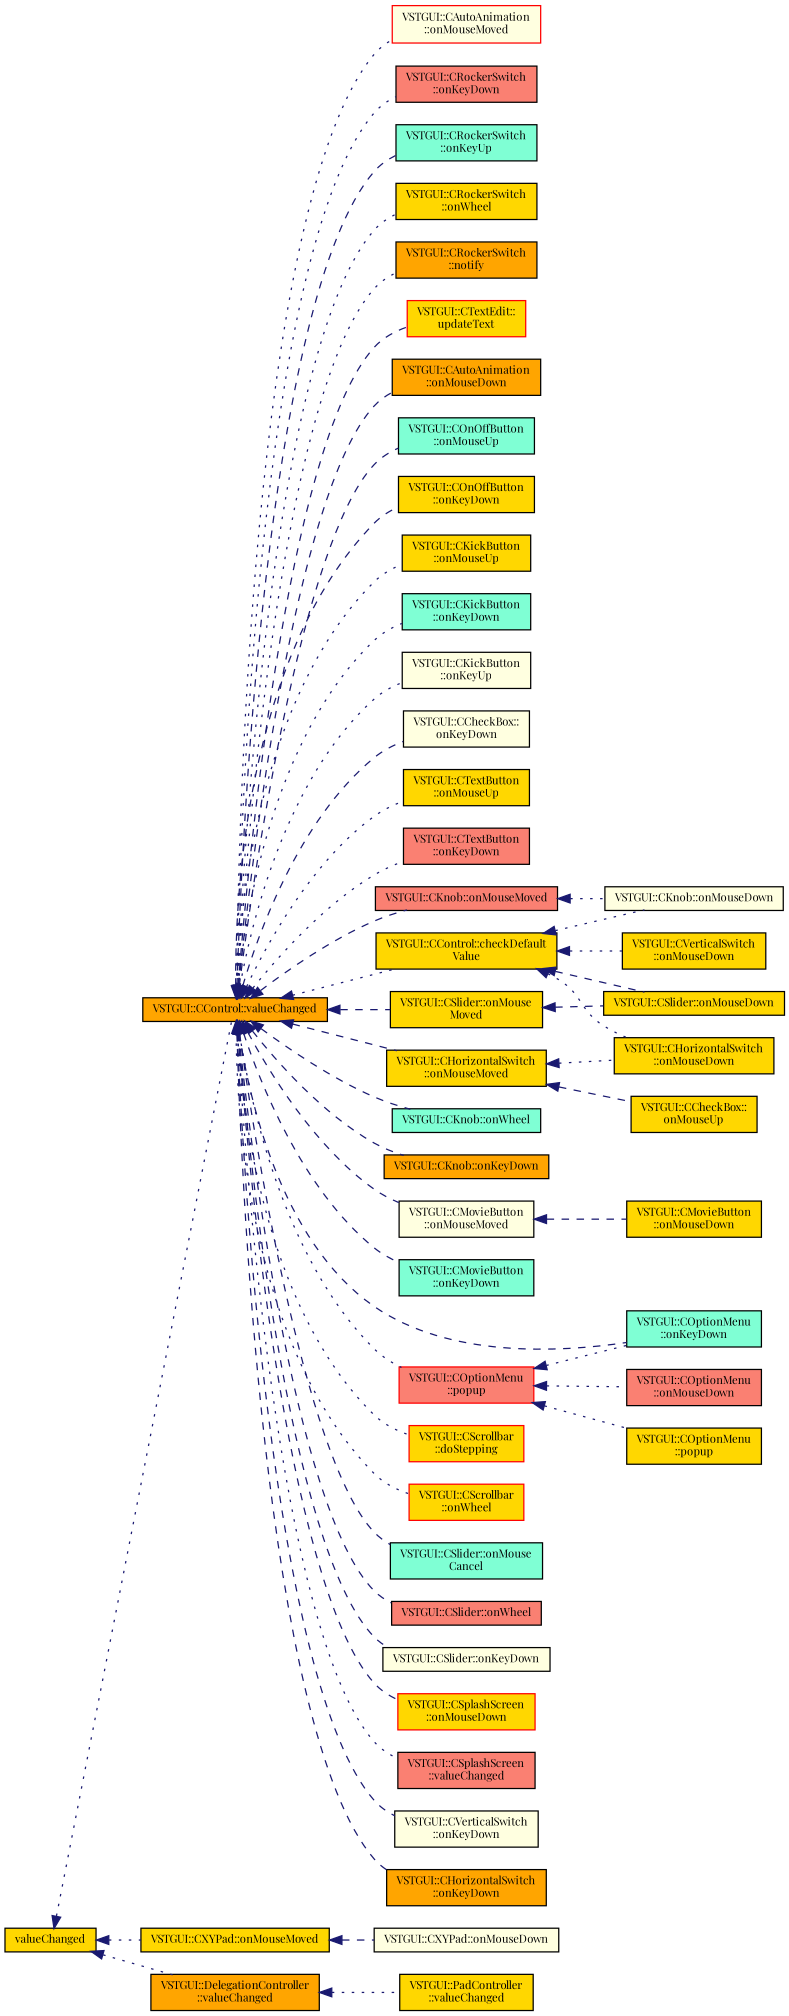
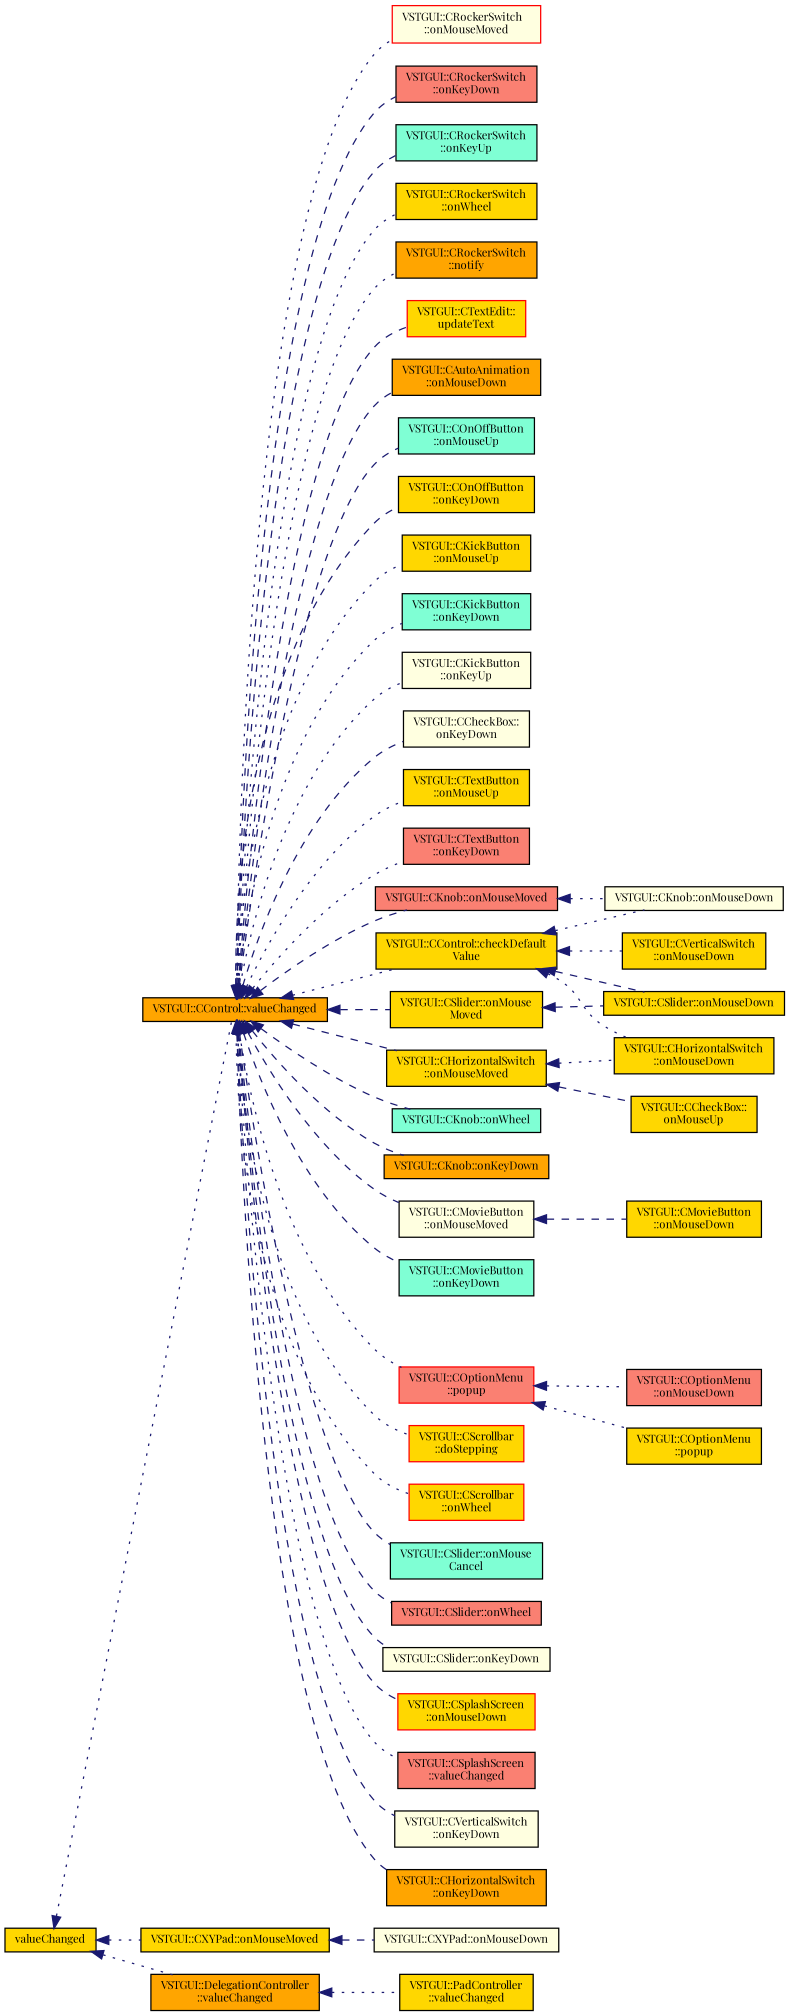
(466, 24) -> (466, 24)
(280, 413) -> (280, 413)
(694, 1329) -> none
